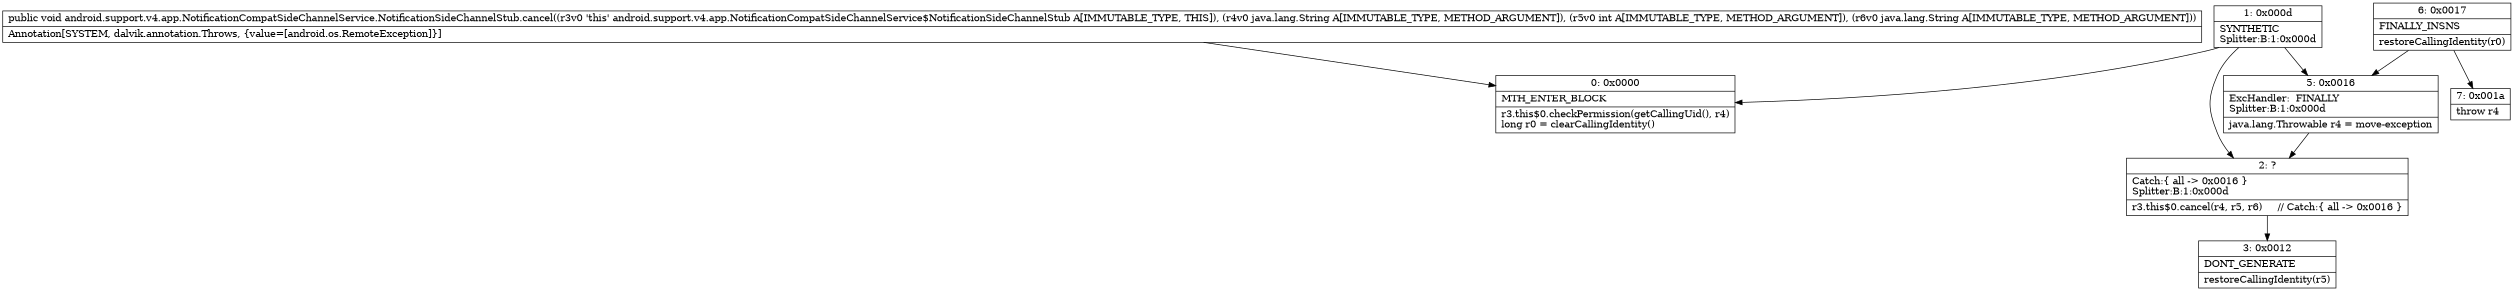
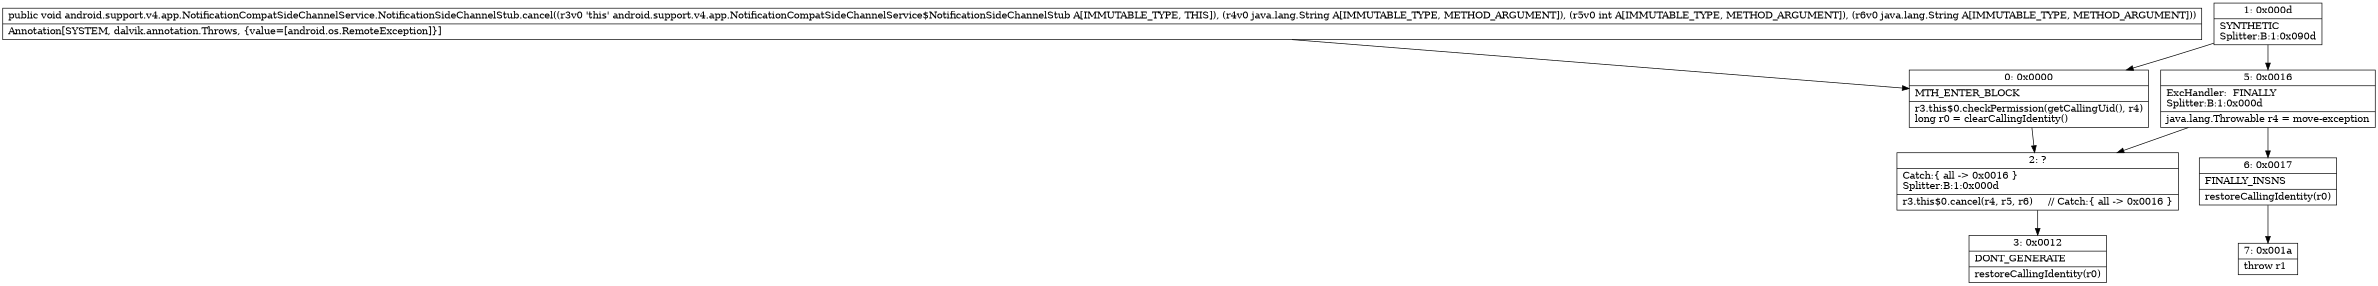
(2268, 39) -> (2268, 37)
(2393, 61) -> (2268, 139)
(2210, 98) -> (2033, 137)
(2478, 112) -> (2265, 266)
(2267, 280) -> (2038, 274)
